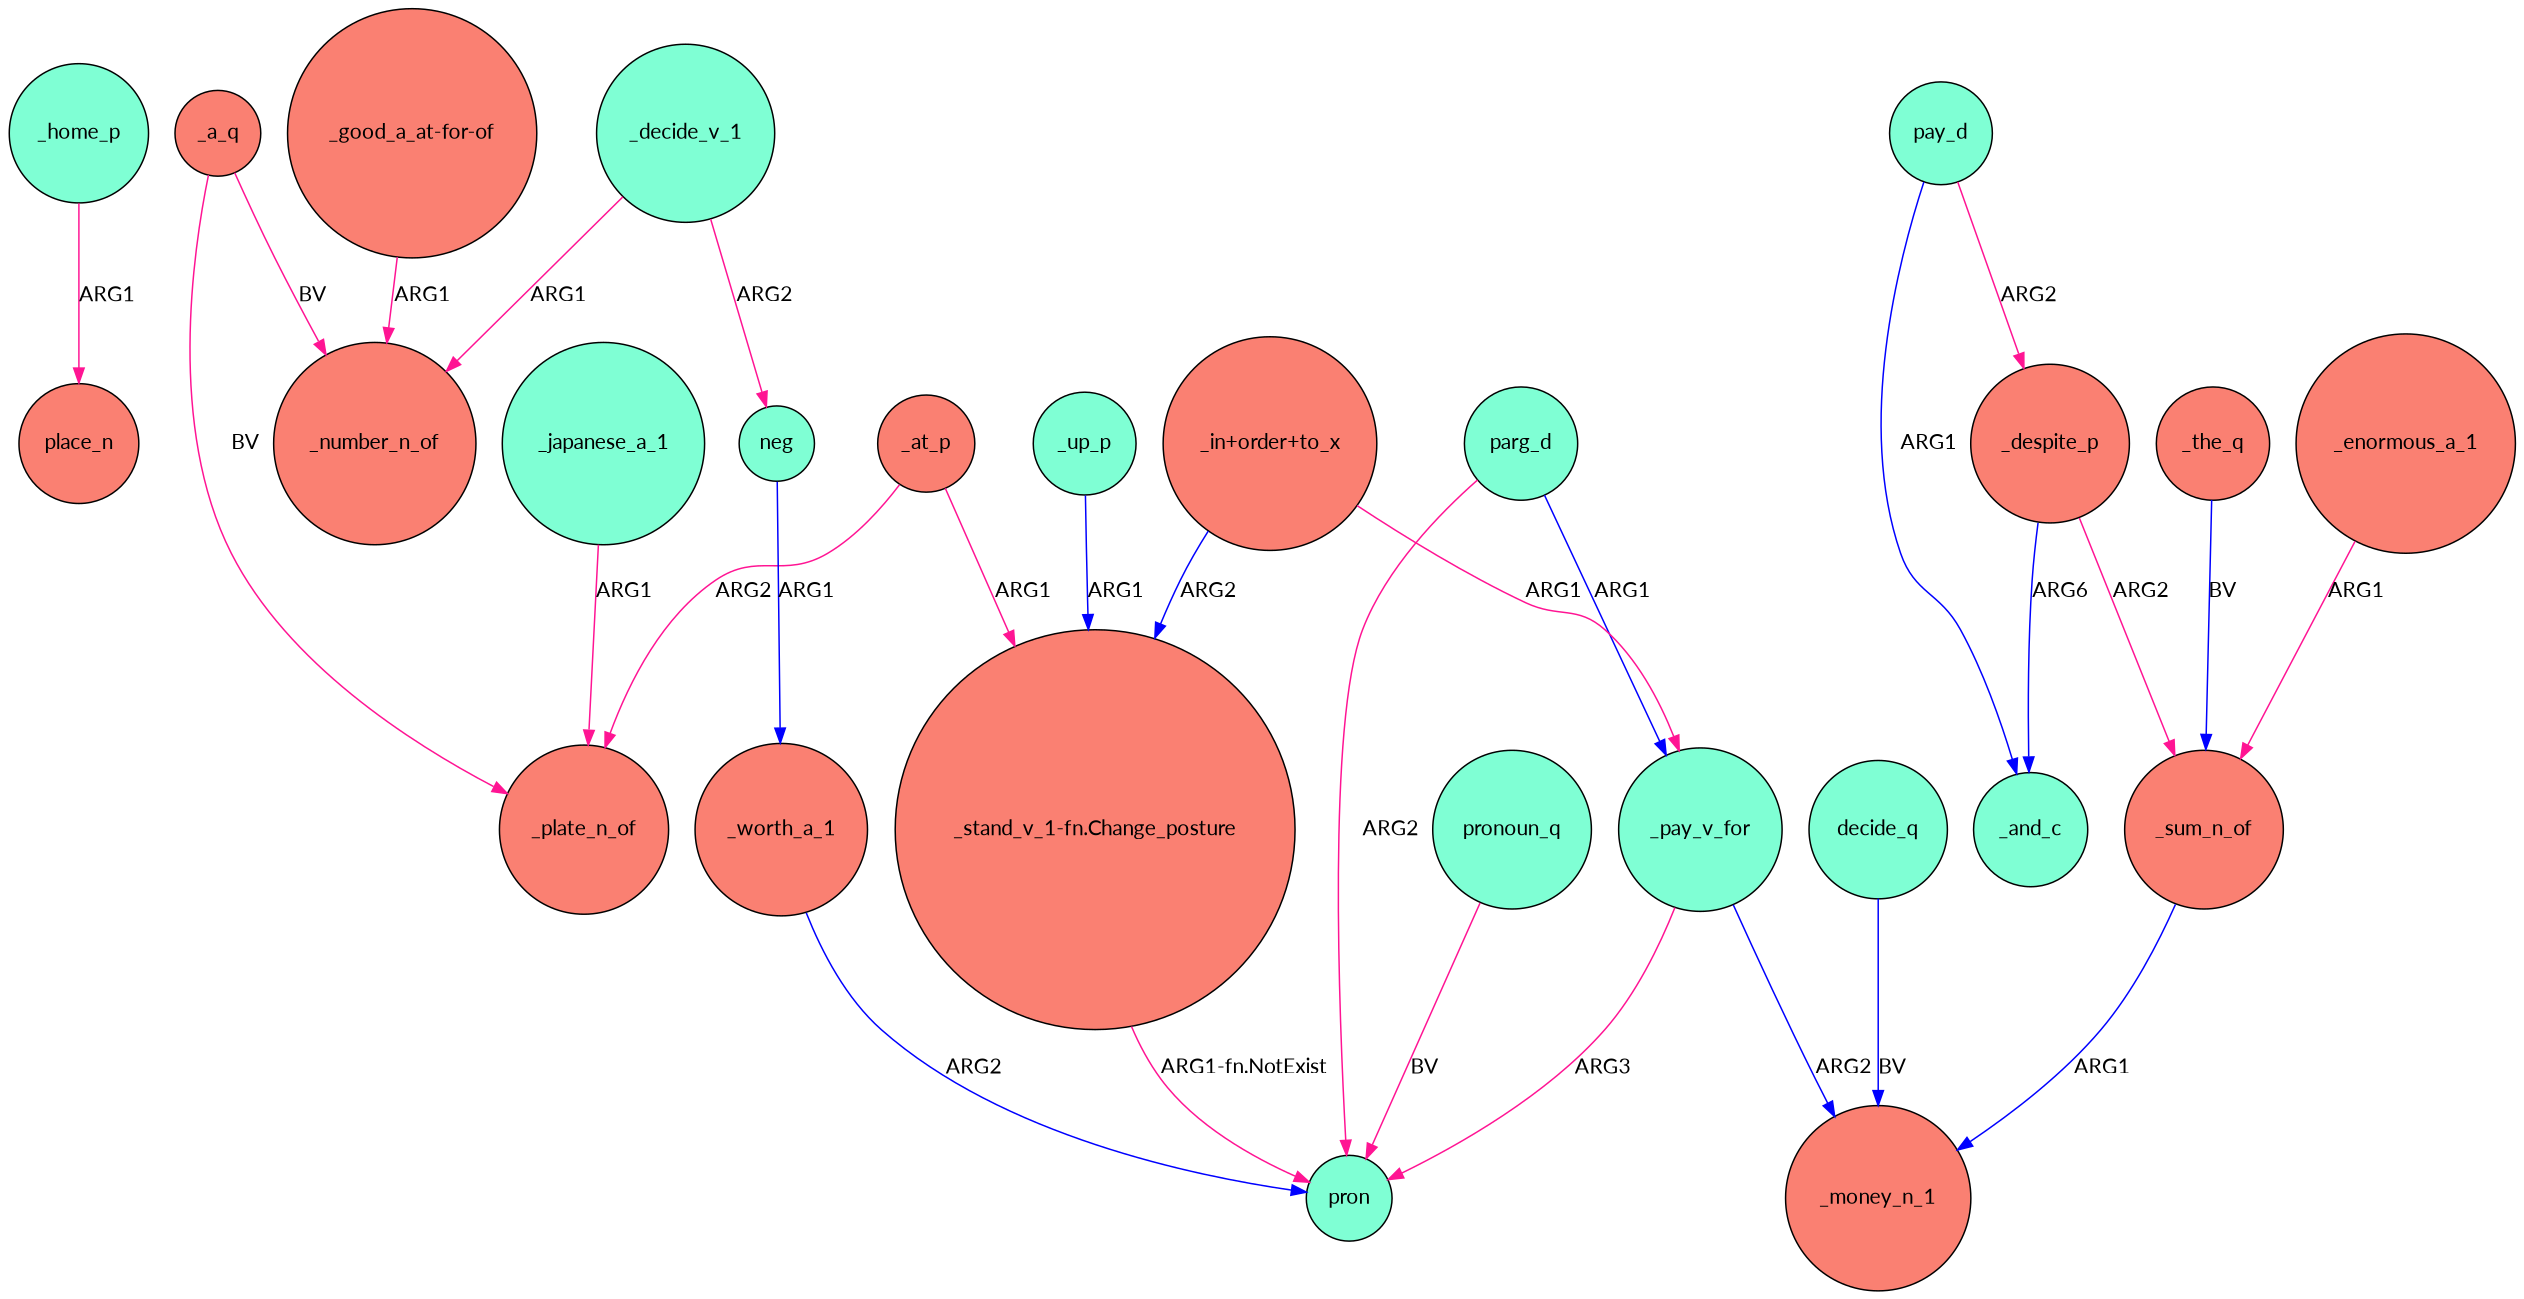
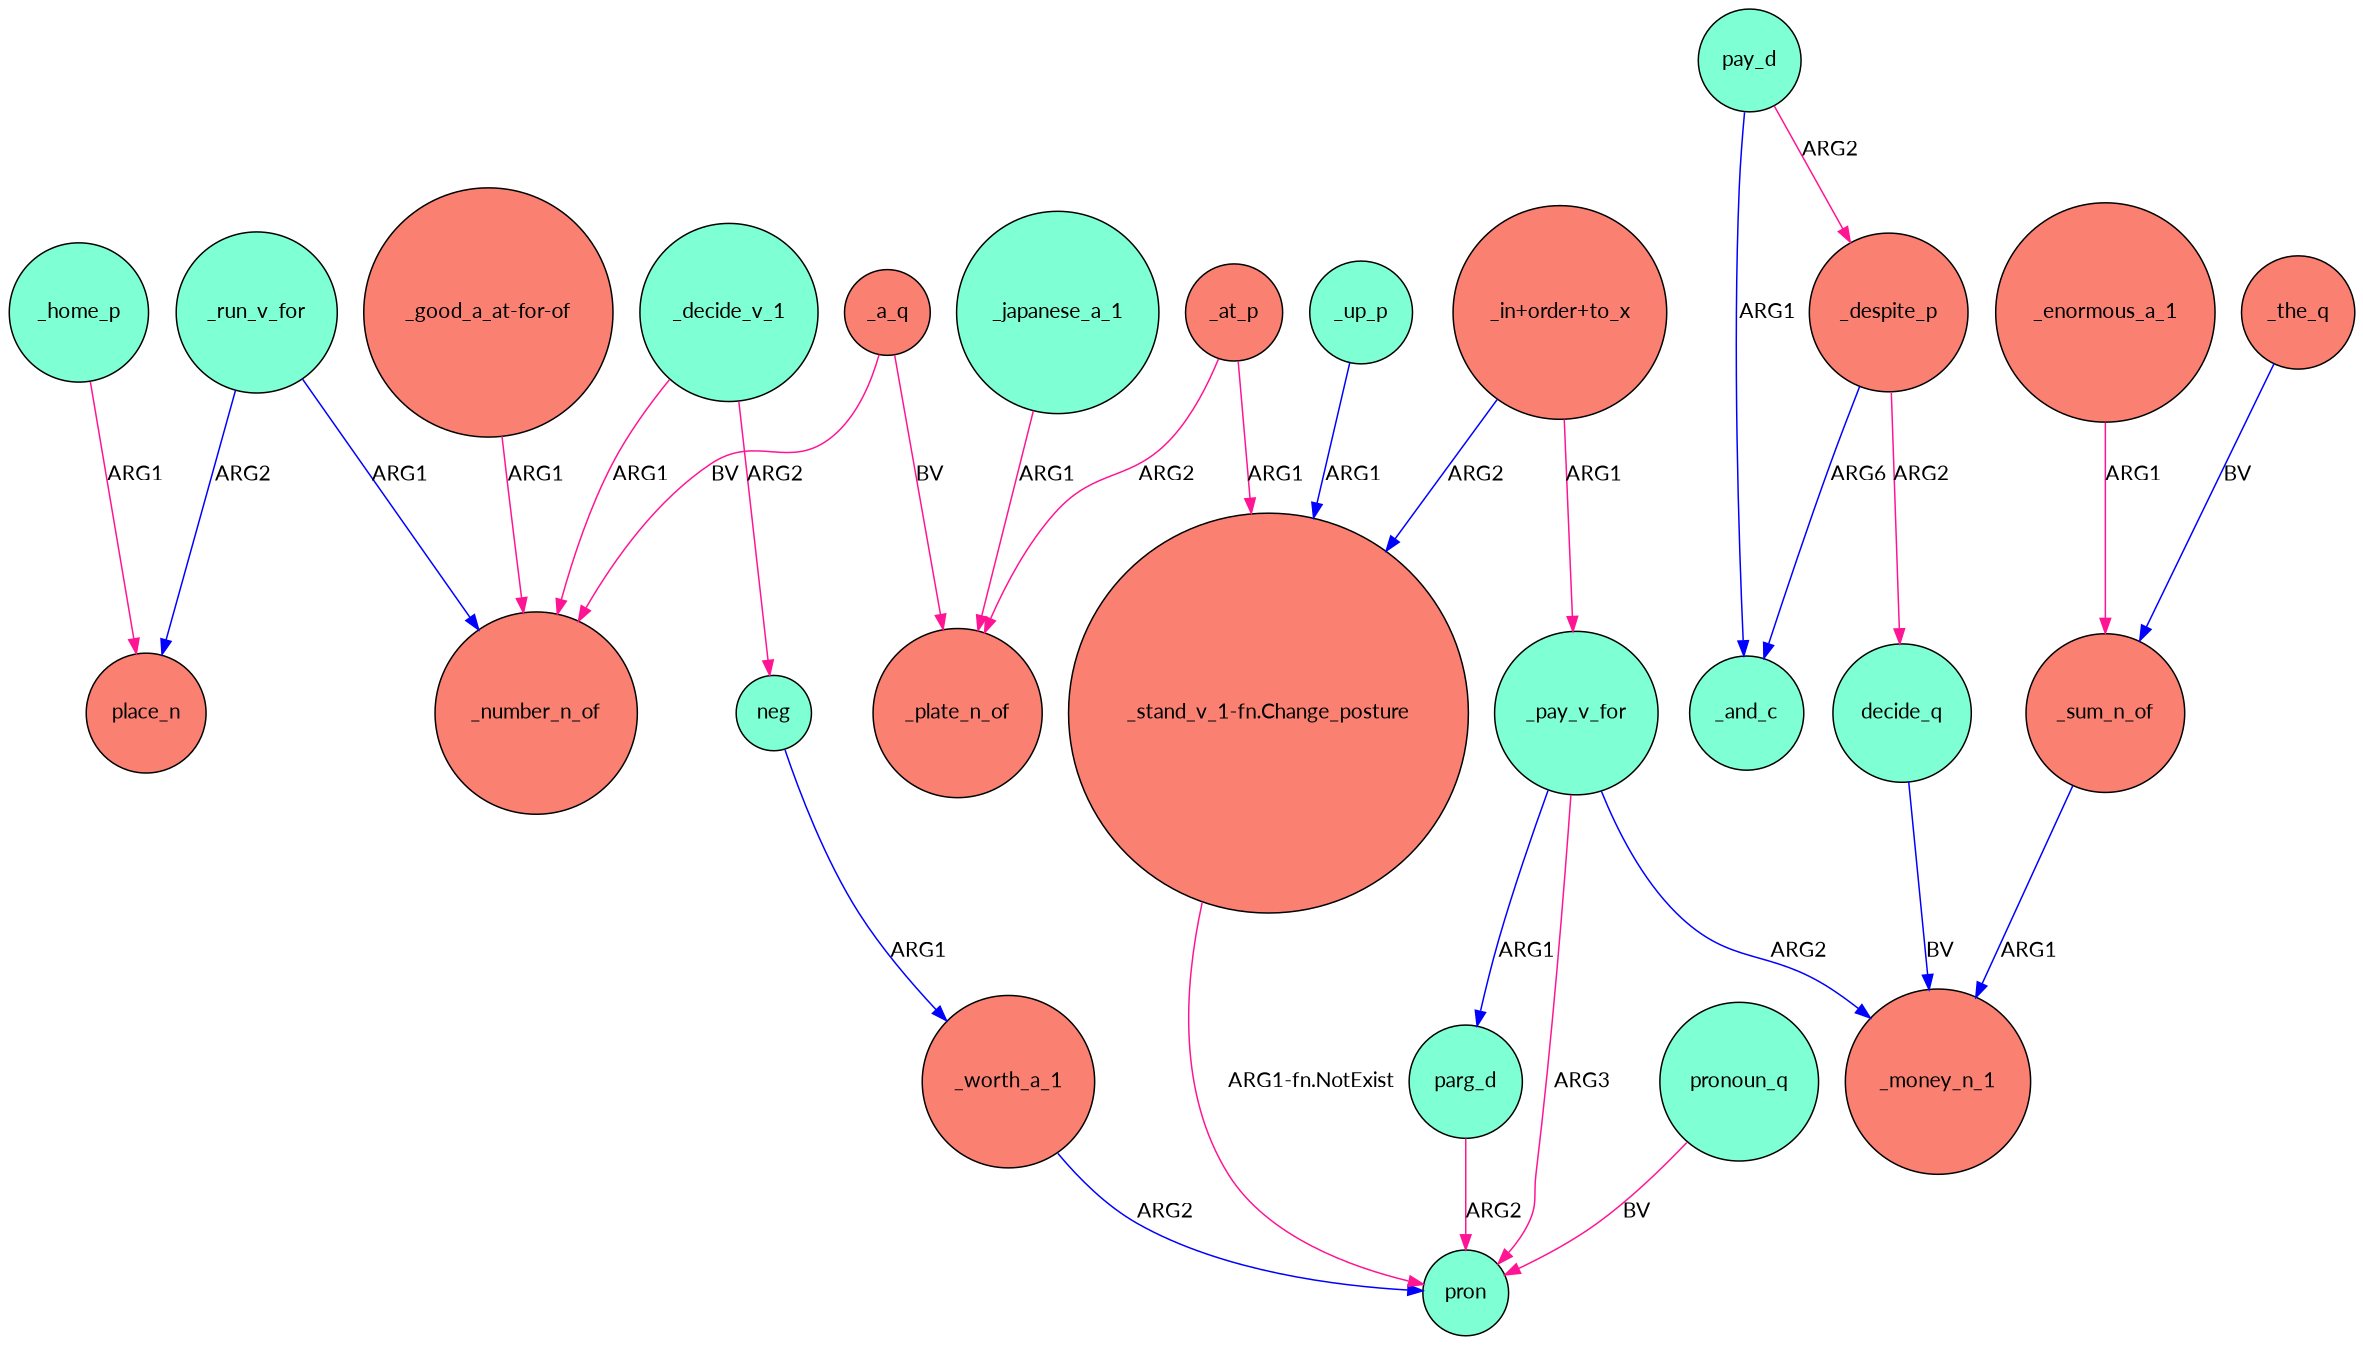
none -> (257, 312)
(1599, 612) -> (1511, 899)
(2124, 630) -> (1895, 511)
